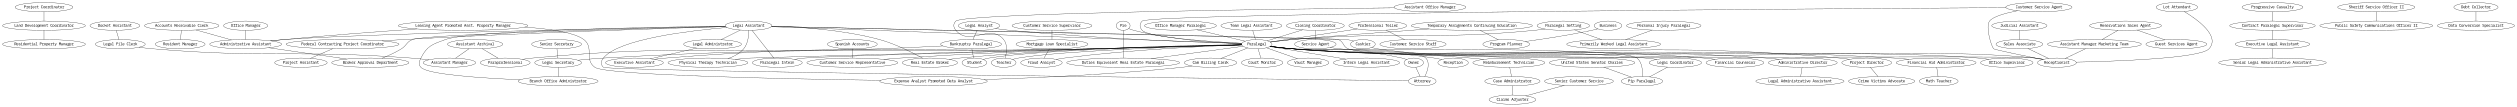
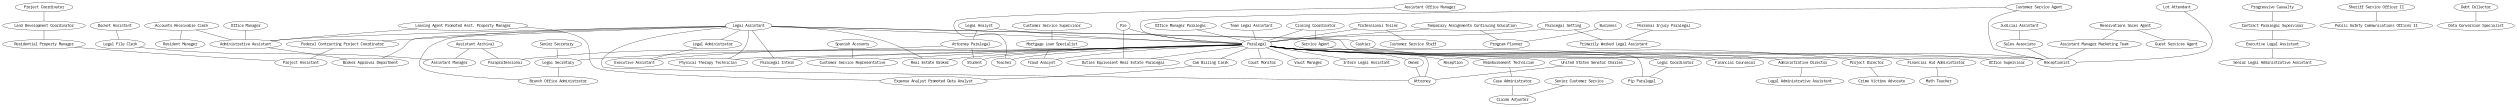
(971, 44) -> (971, 44)
none -> (176, 55)
(1618, 72) -> (1499, 73)
